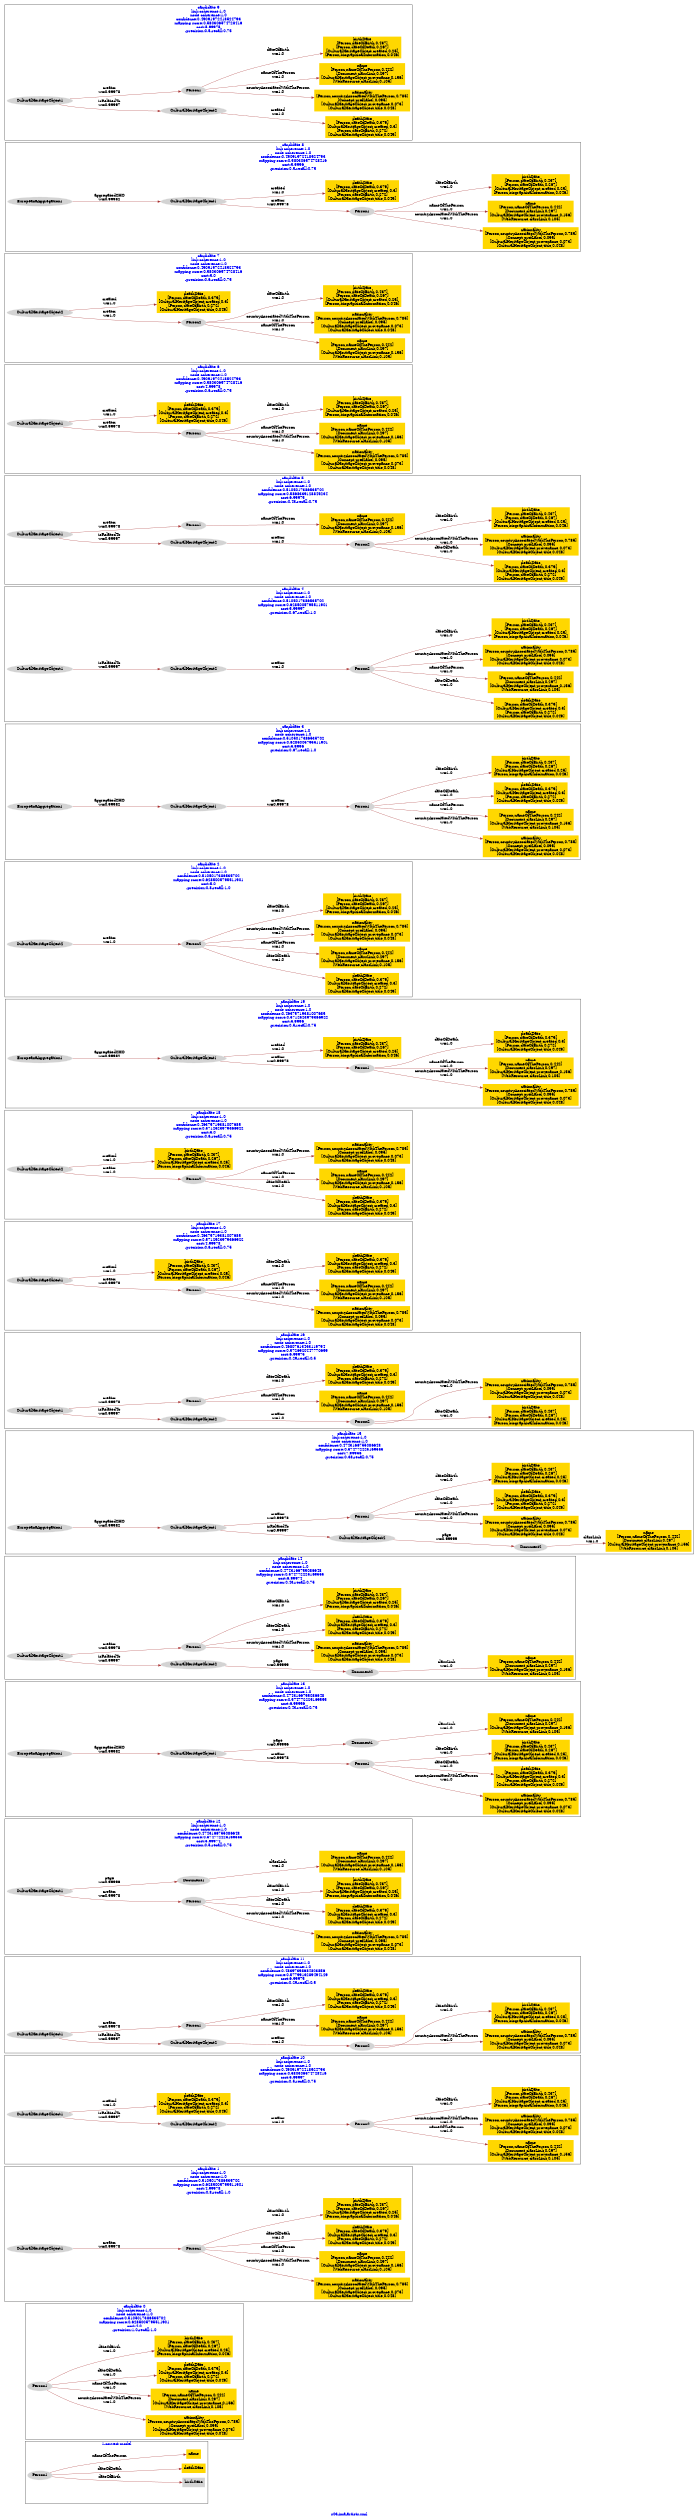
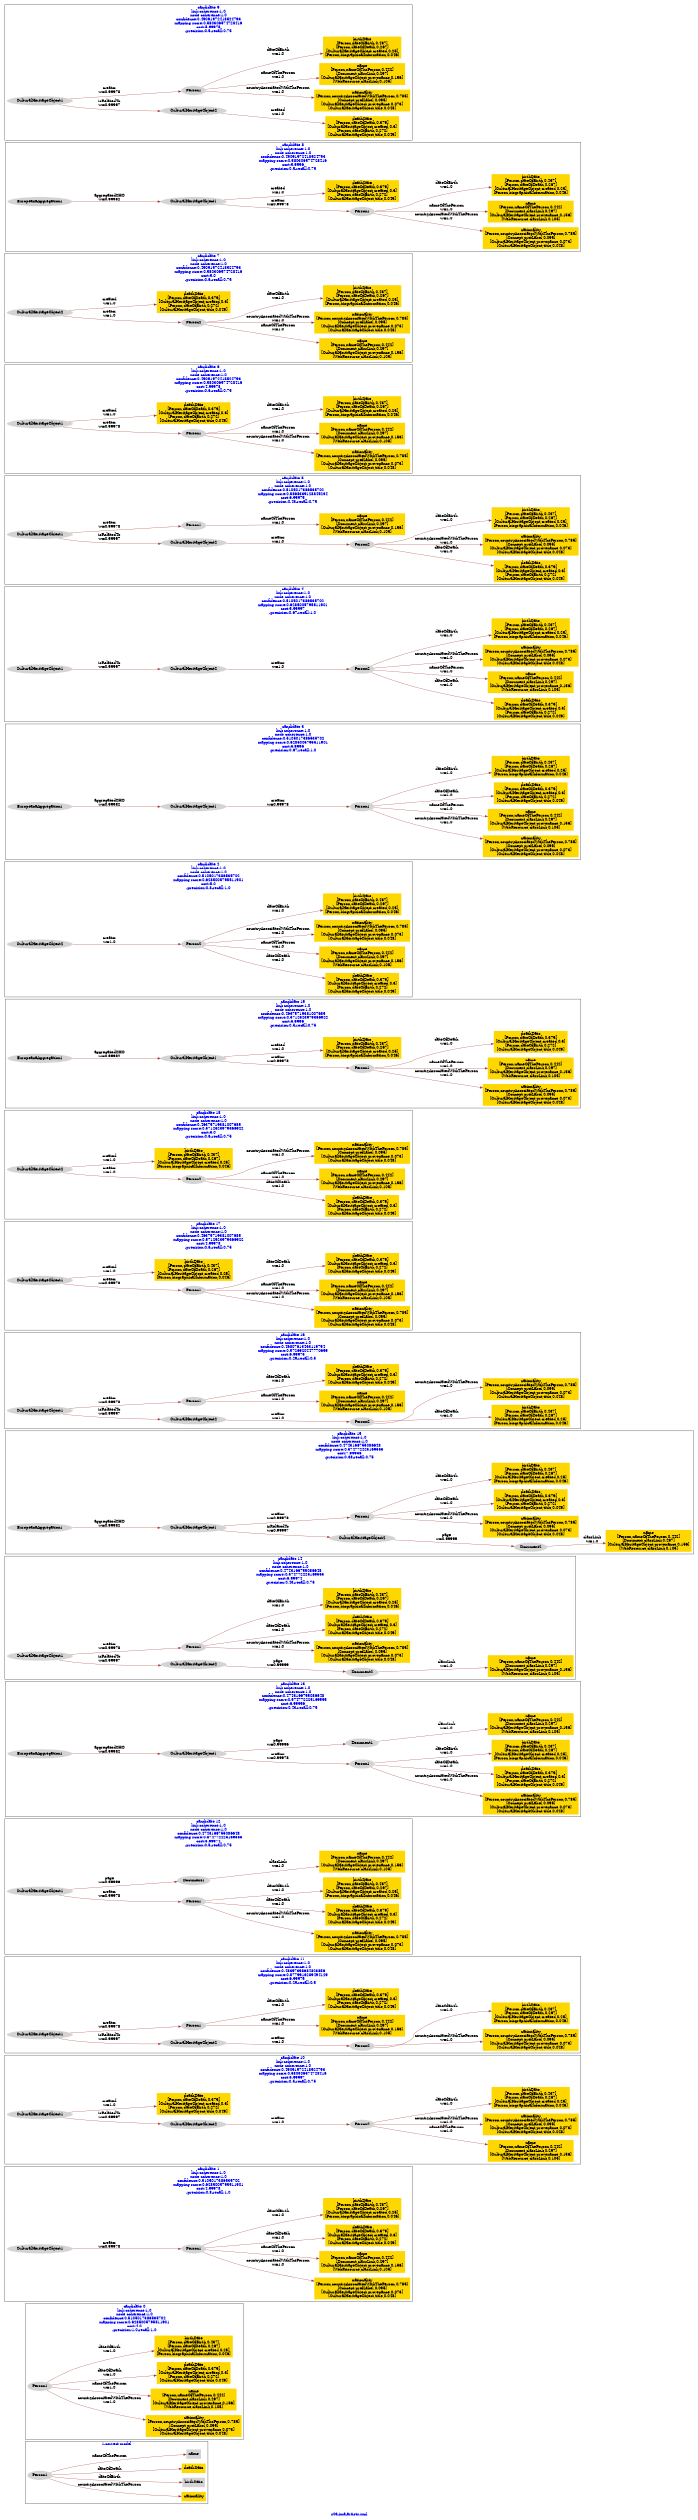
(194, 2454) -> (194, 2454)
none -> (194, 2497)
